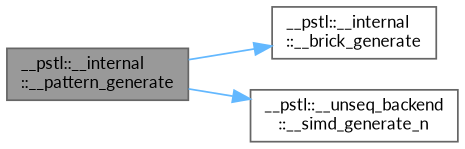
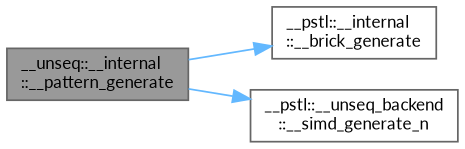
(98, 74) -> (98, 74)
